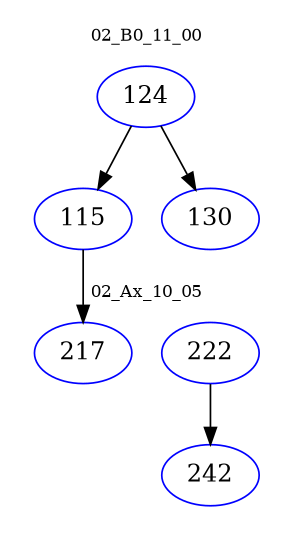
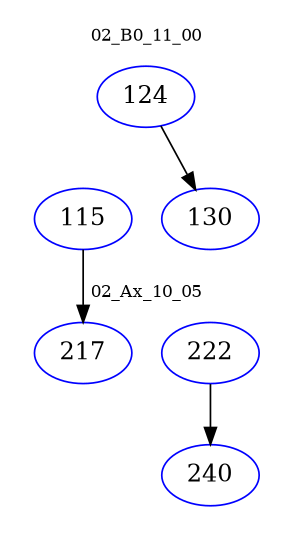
(119, 150) -> none
(210, 475) -> (210, 475)
